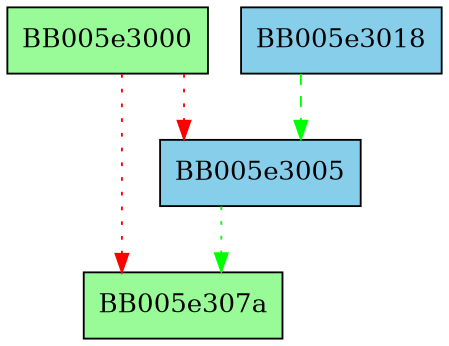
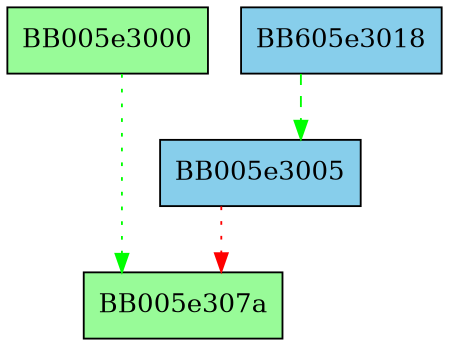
(341, 40) -> (341, 40)
(184, 97) -> none
(122, 164) -> (122, 164)
(221, 230) -> (221, 230)
